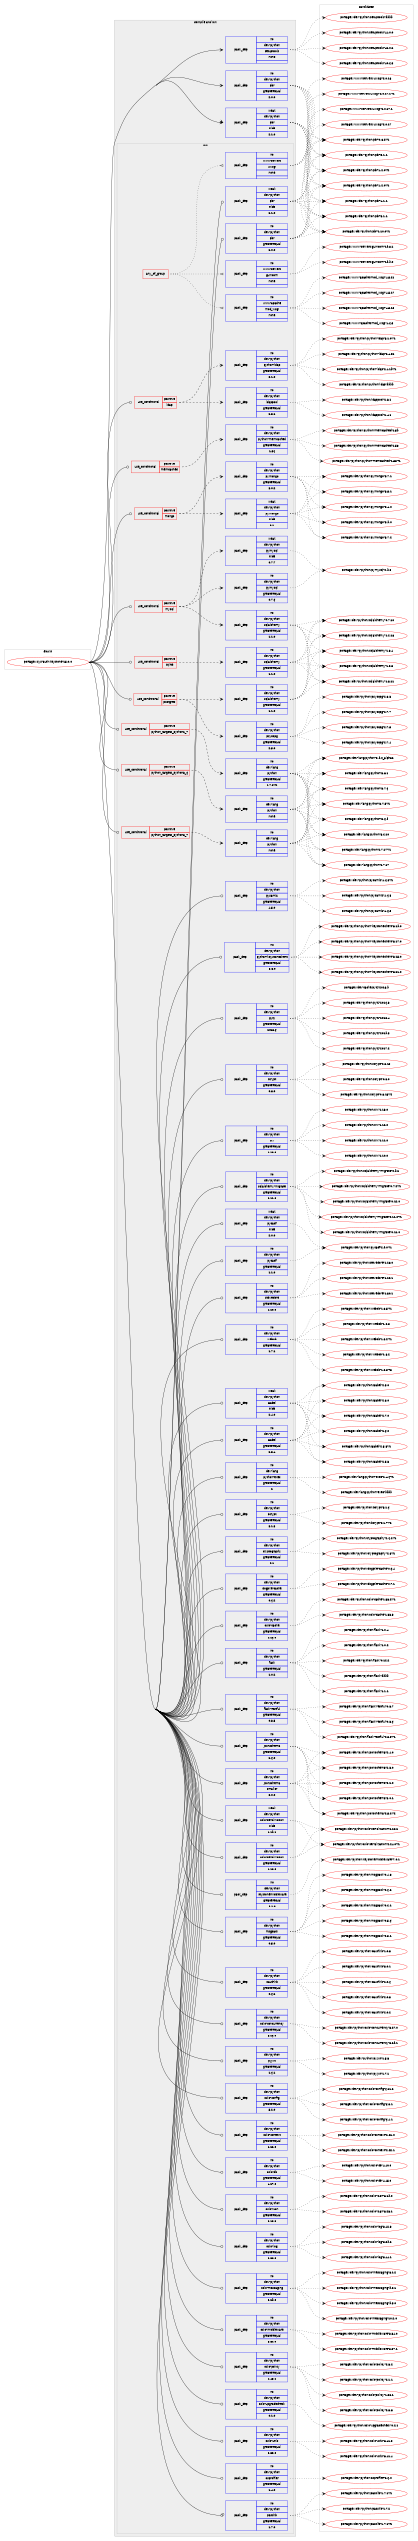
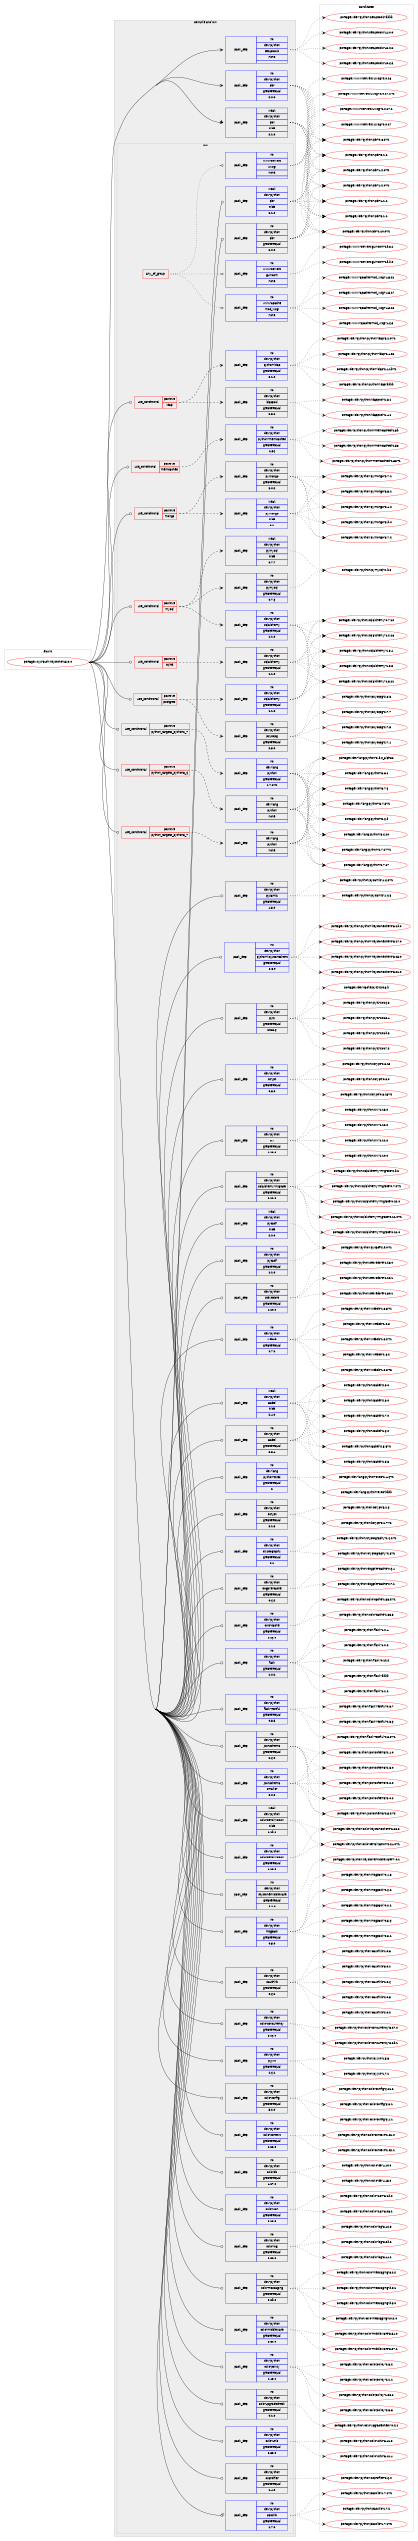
(366, 911) -> none
(366, 1829) -> (366, 1829)
